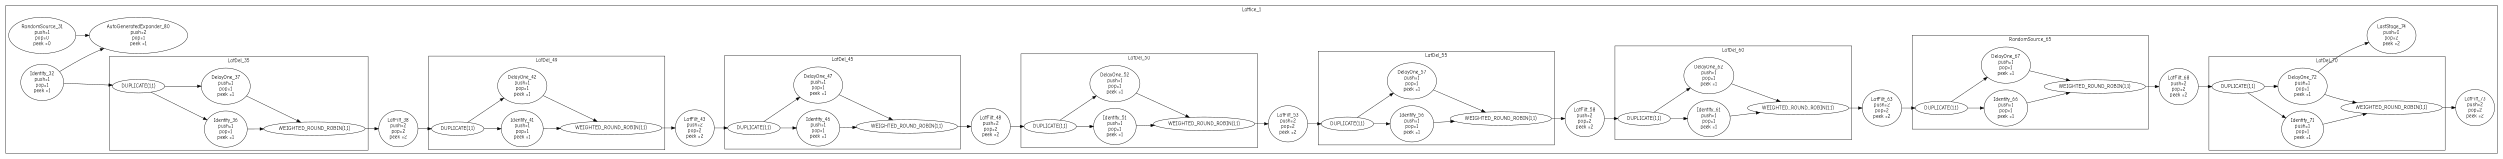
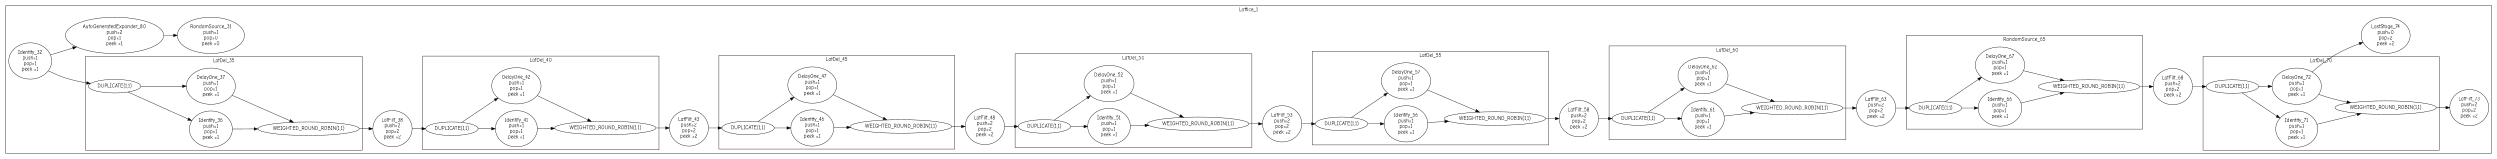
(81, 35) -> (169, 35)
(547, 60) -> (541, 60)
